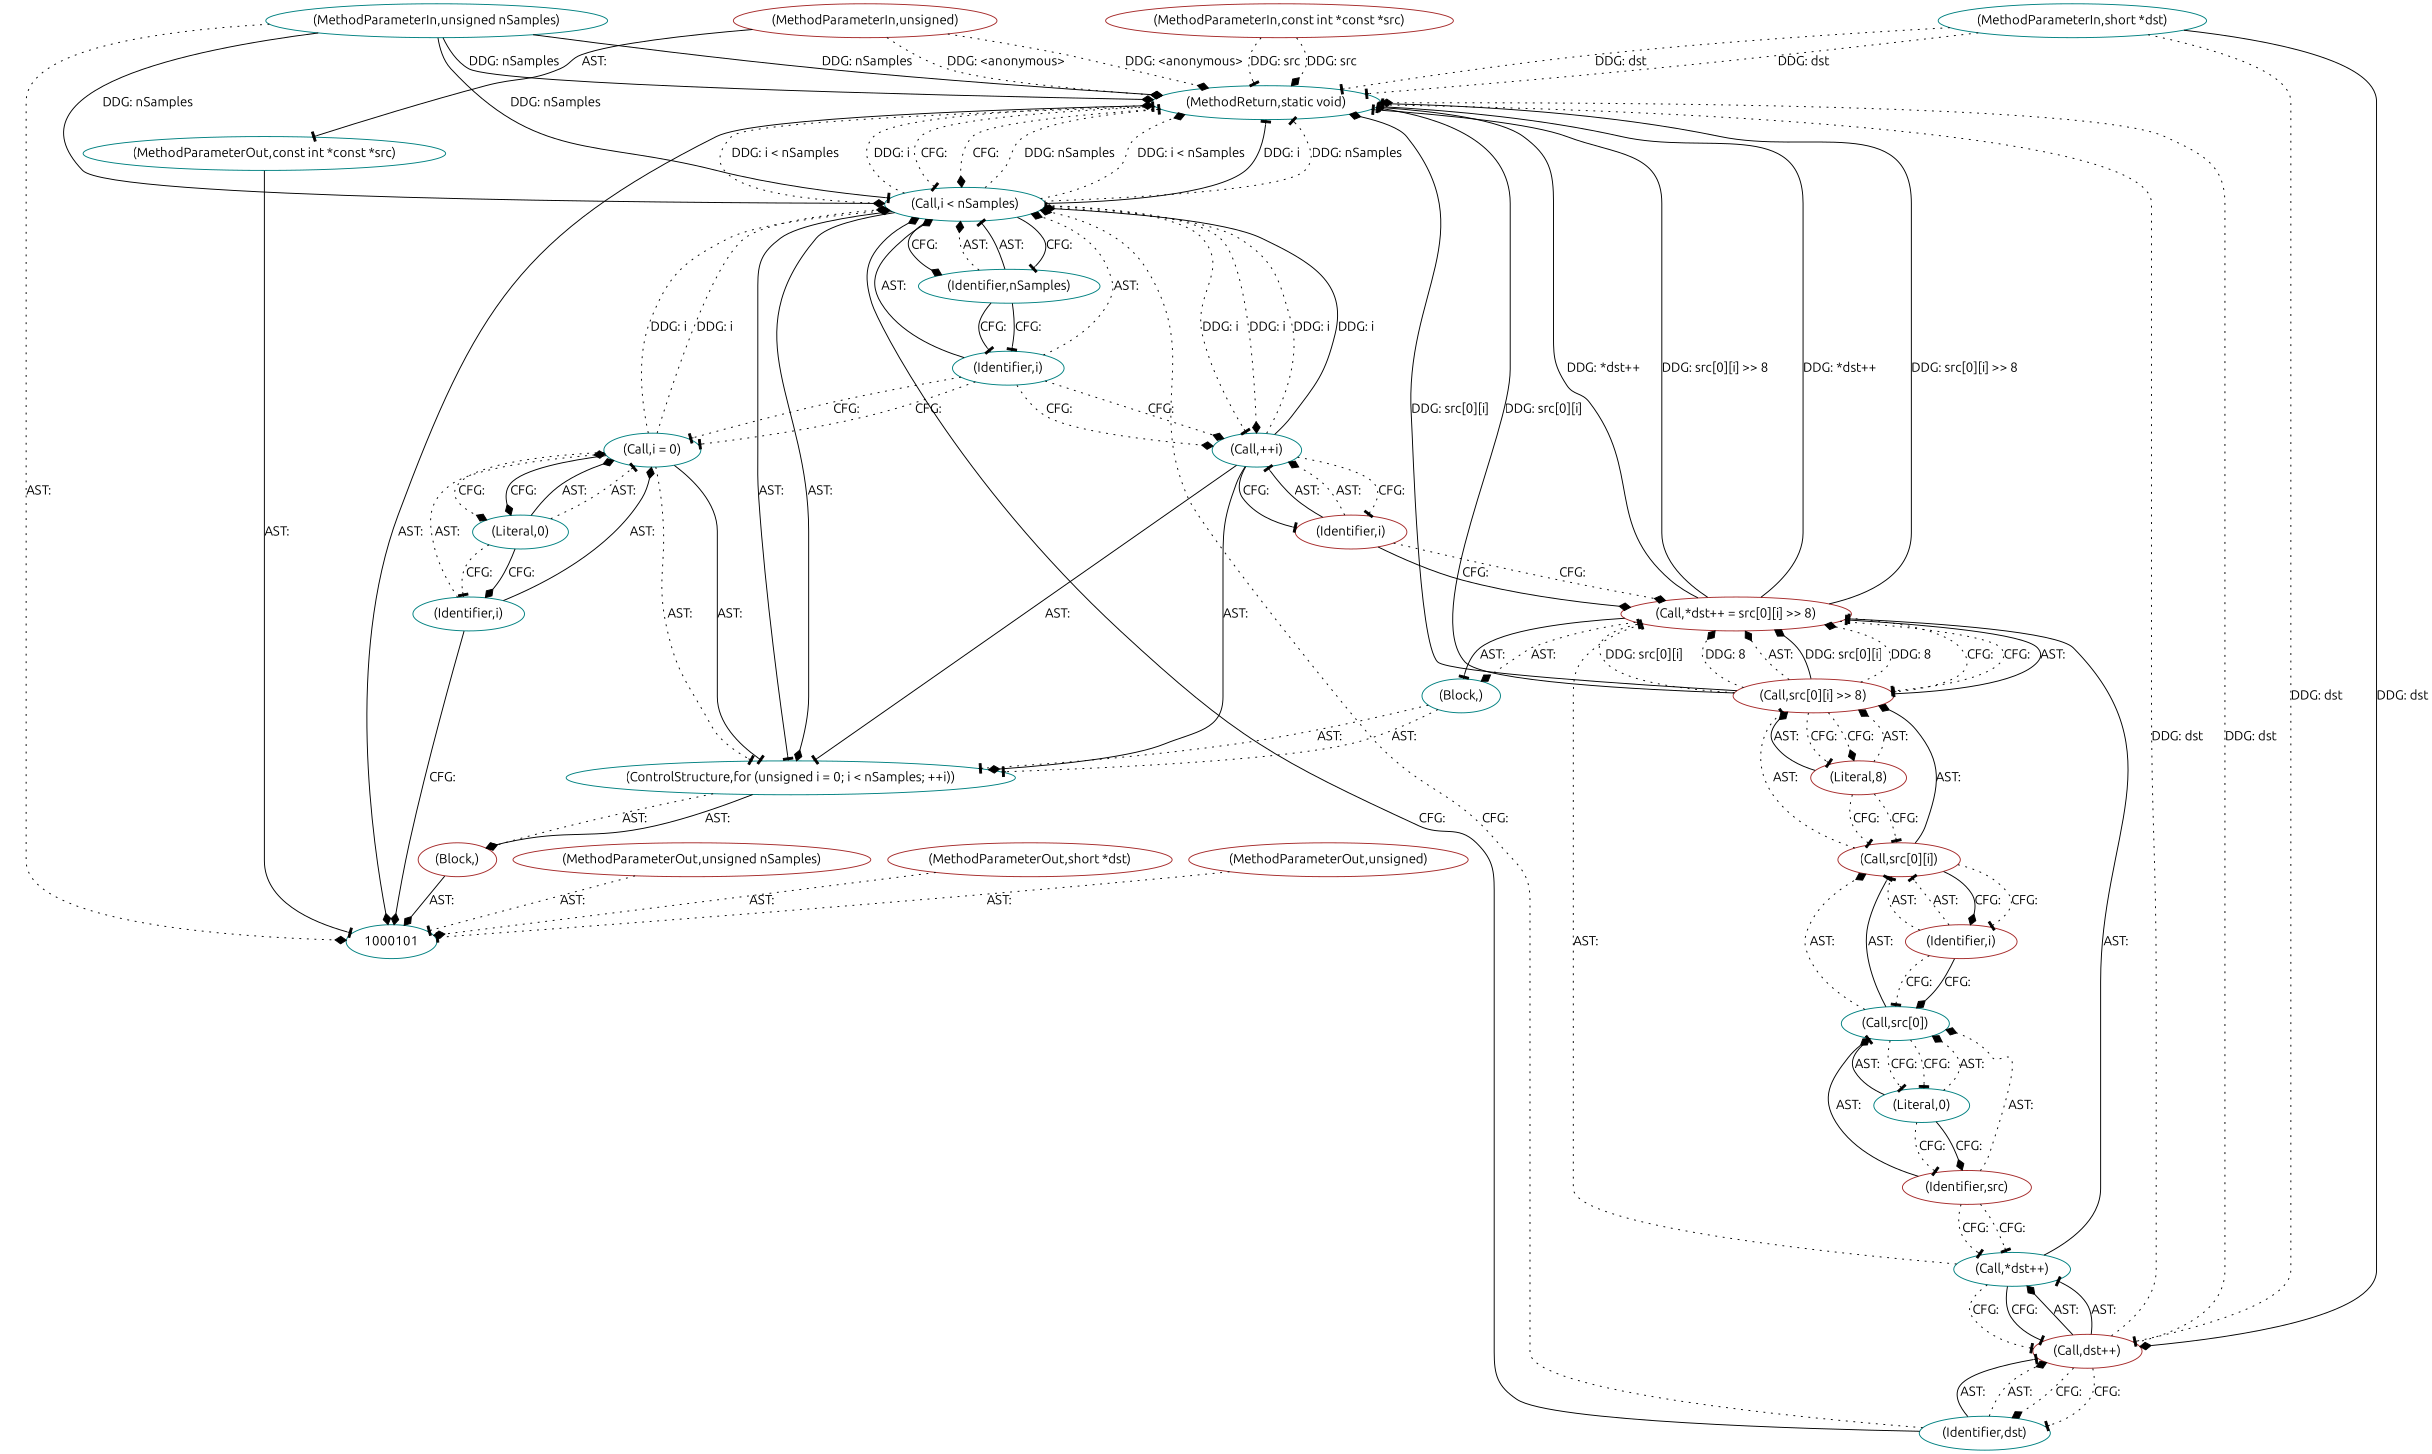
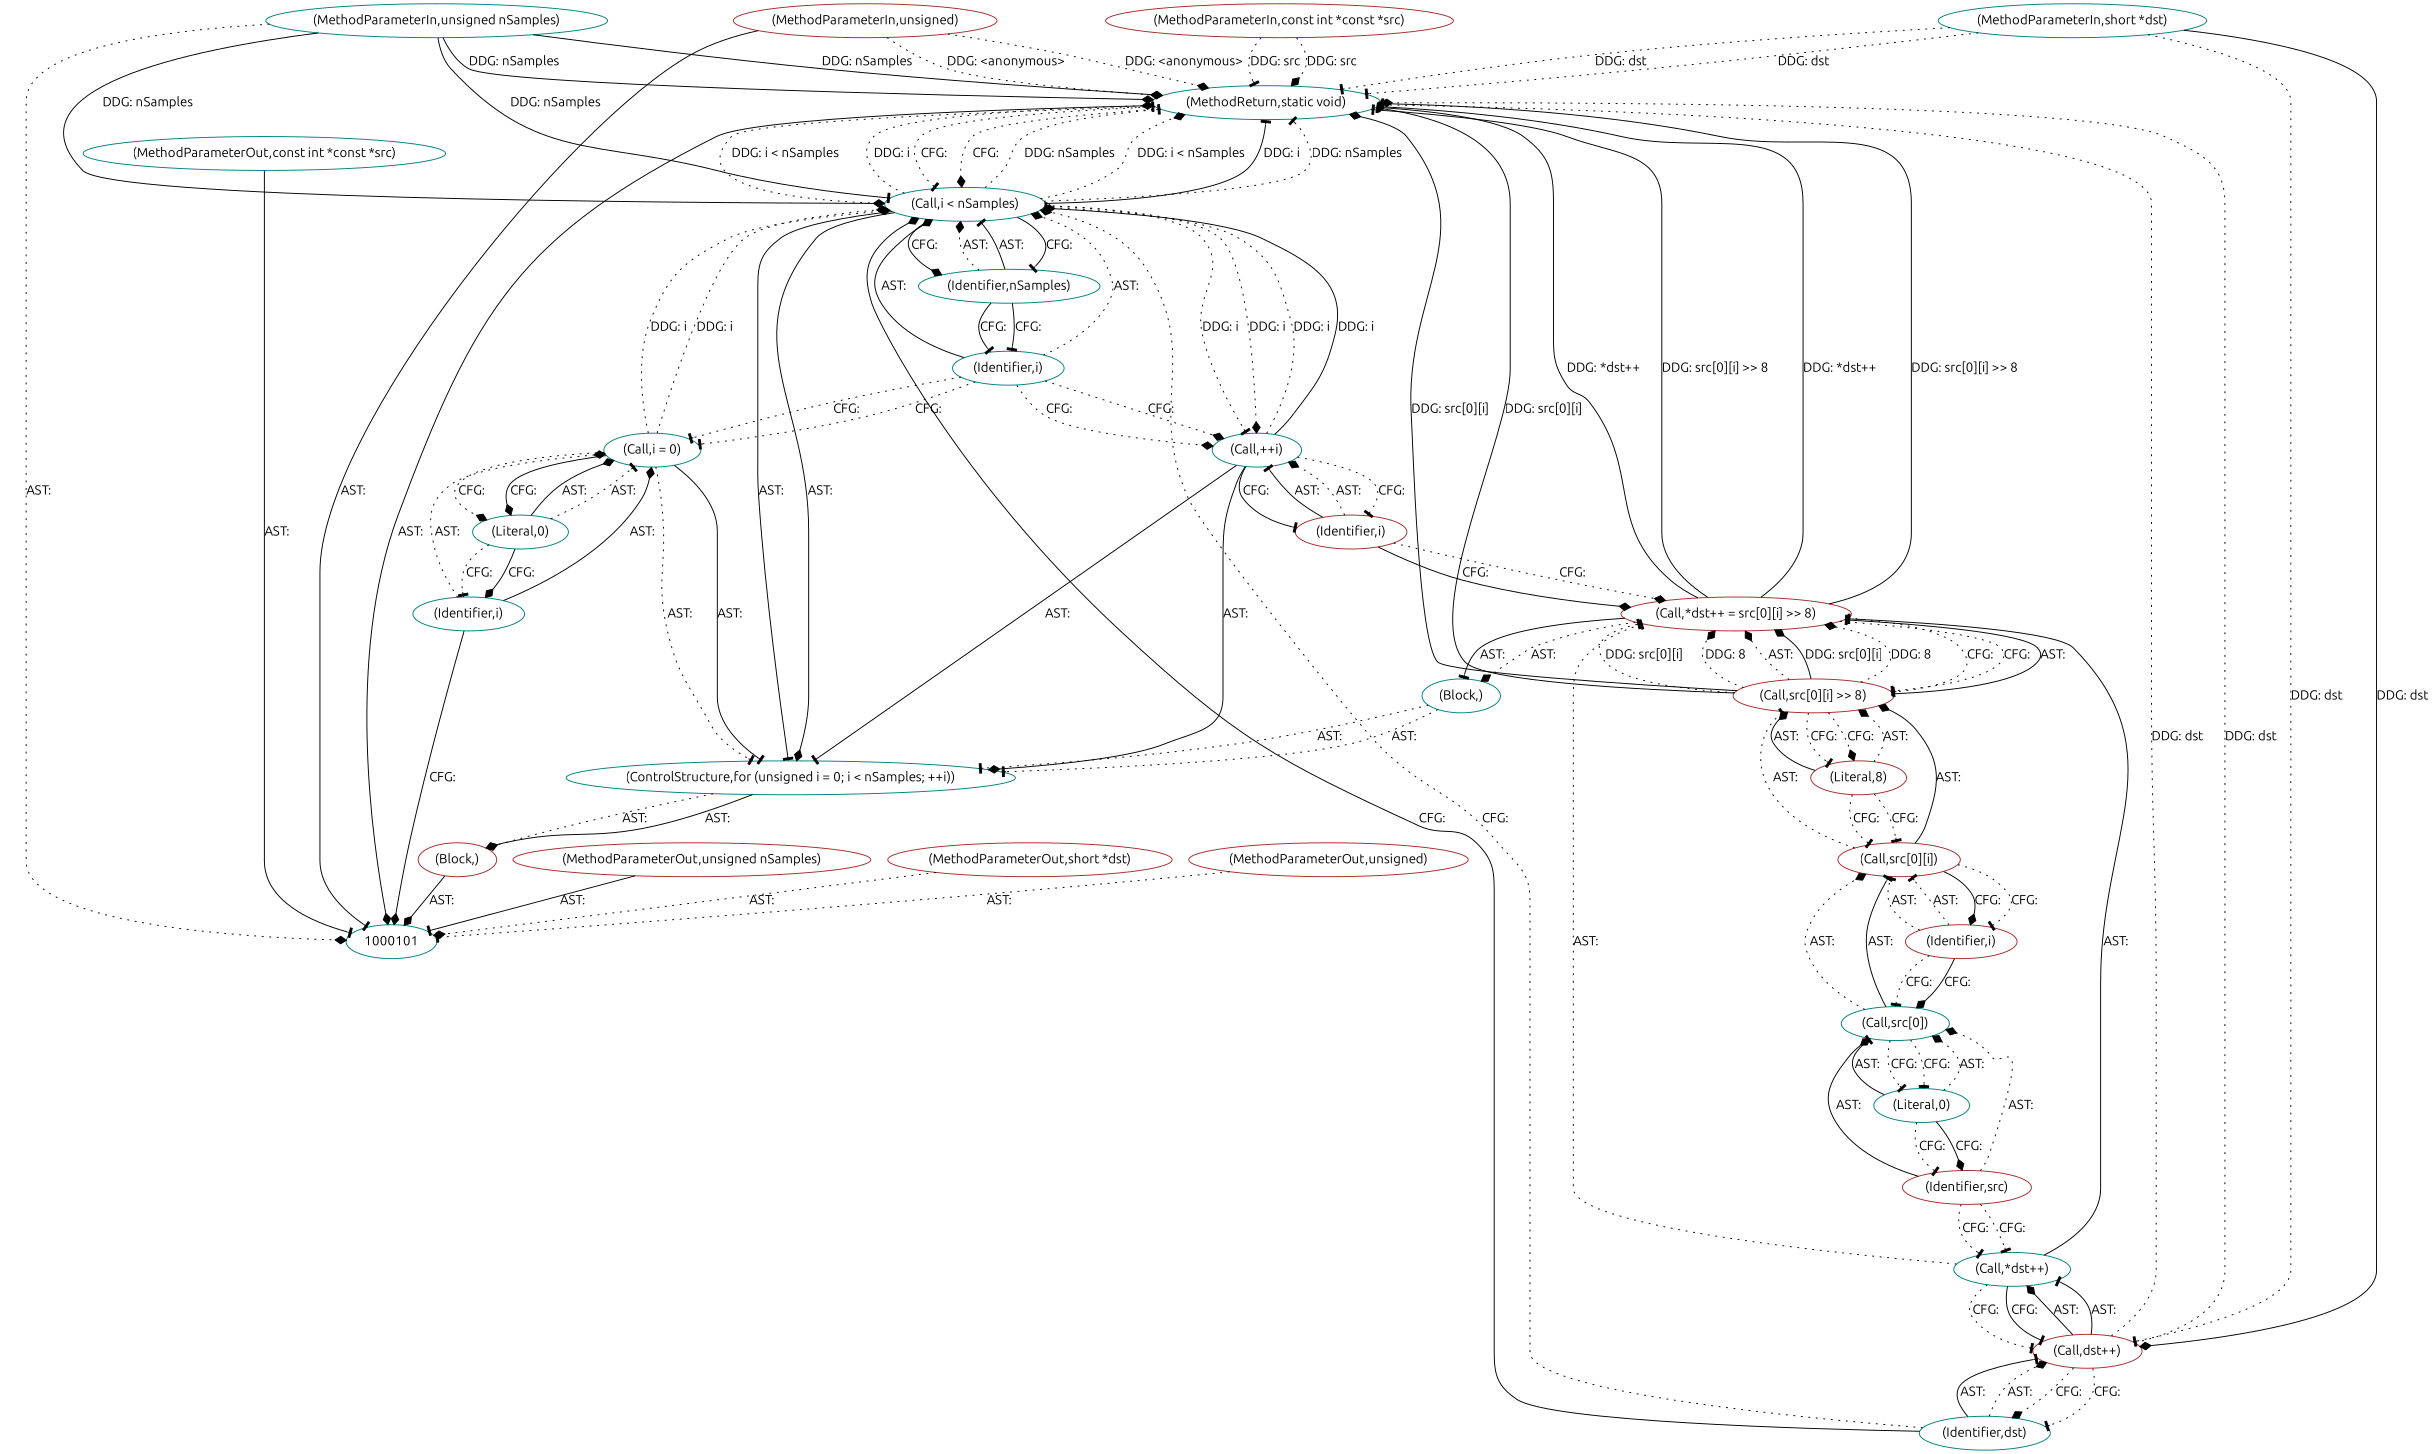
(556, 70) -> (380, 407)
(534, 903) -> (534, 903)
